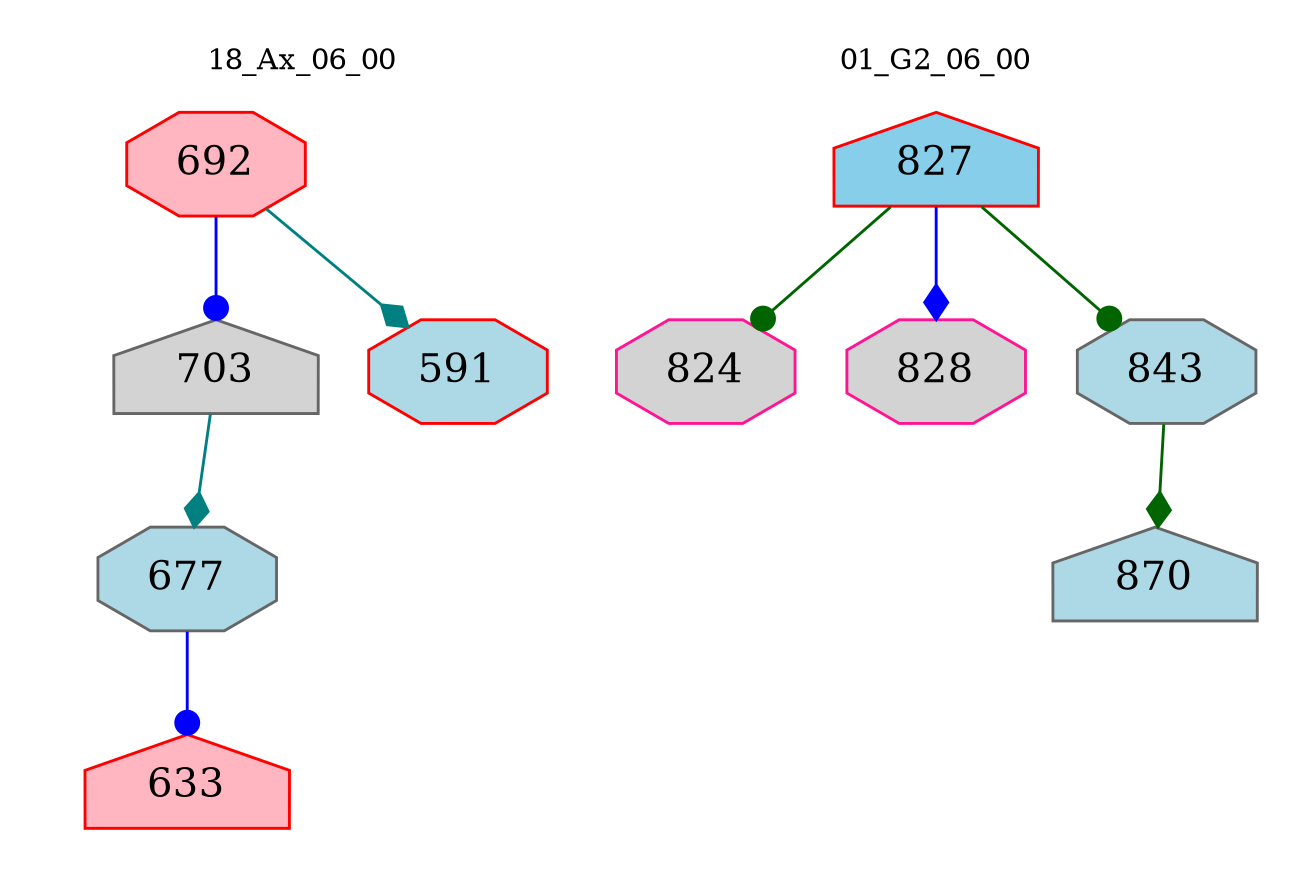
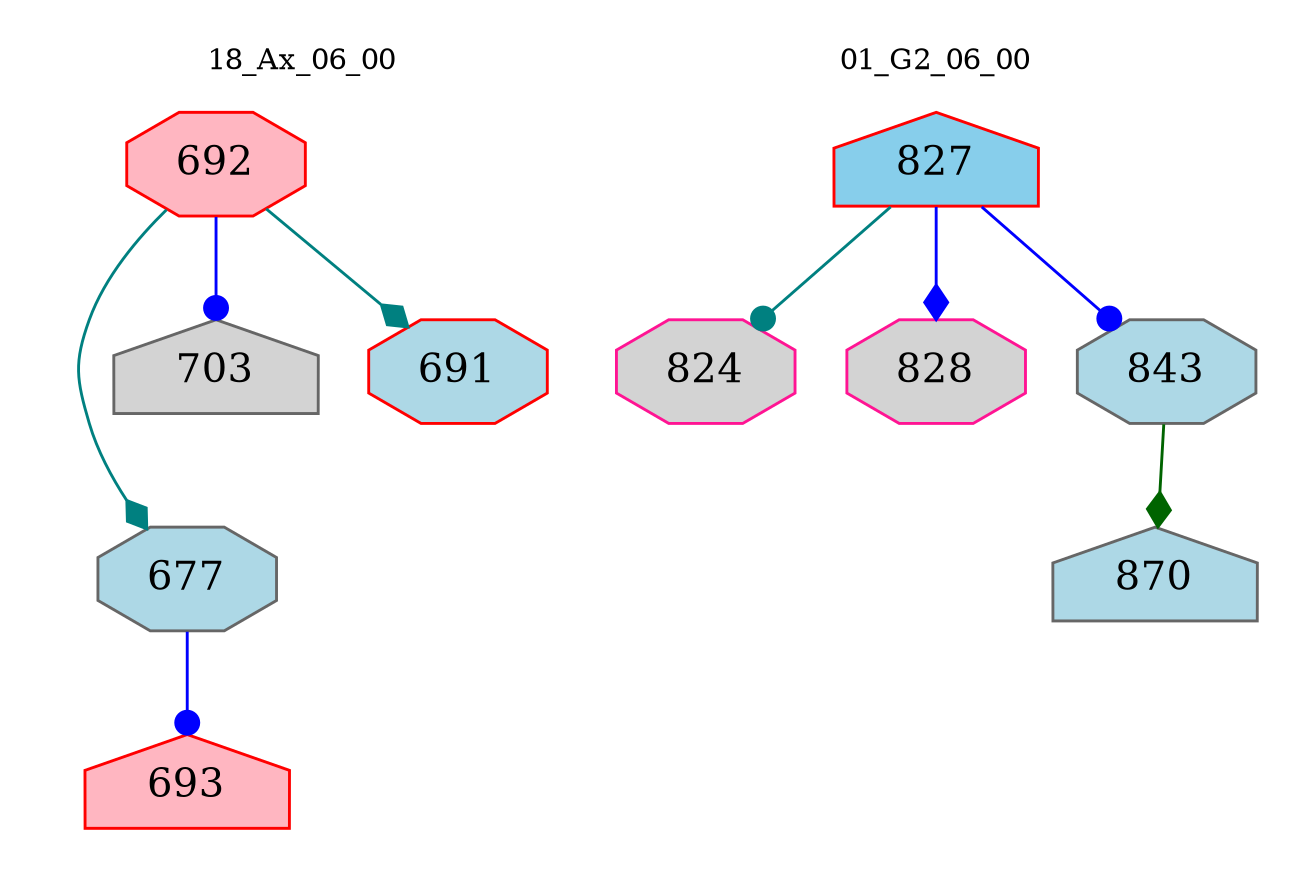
(831, 259) -> (831, 259)
(1041, 259) -> (1041, 259)
(458, 372) -> (458, 372)
(205, 453) -> (81, 347)
(187, 786) -> (187, 786)
